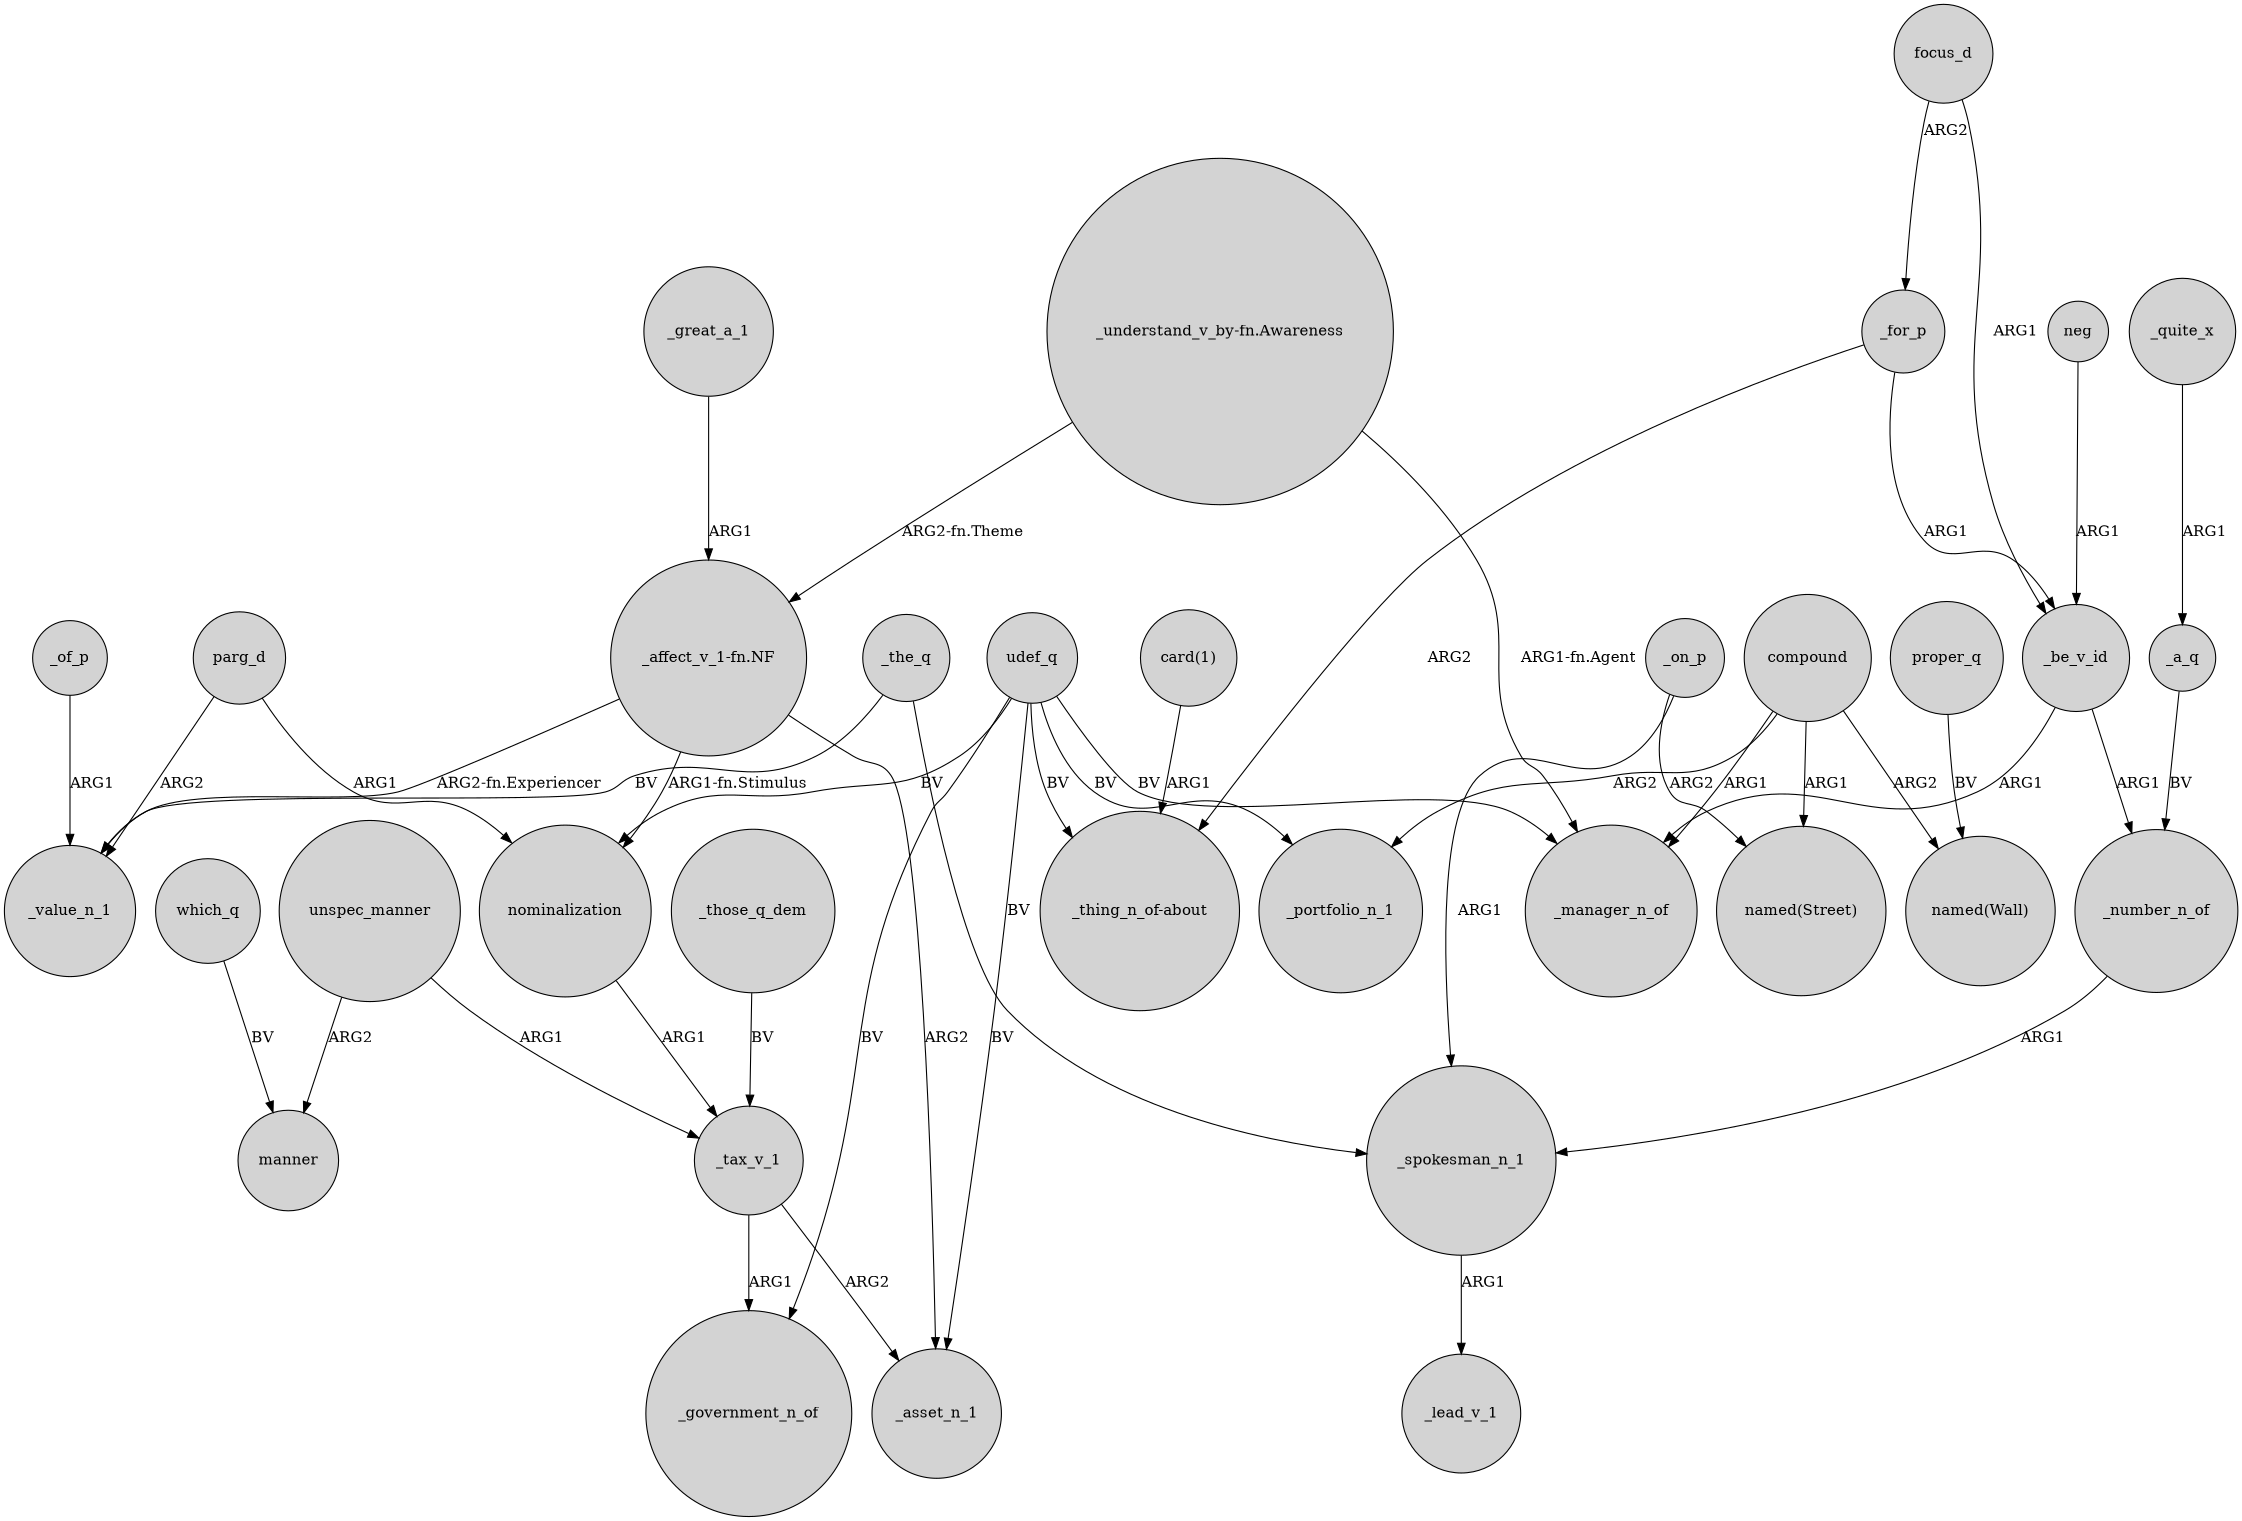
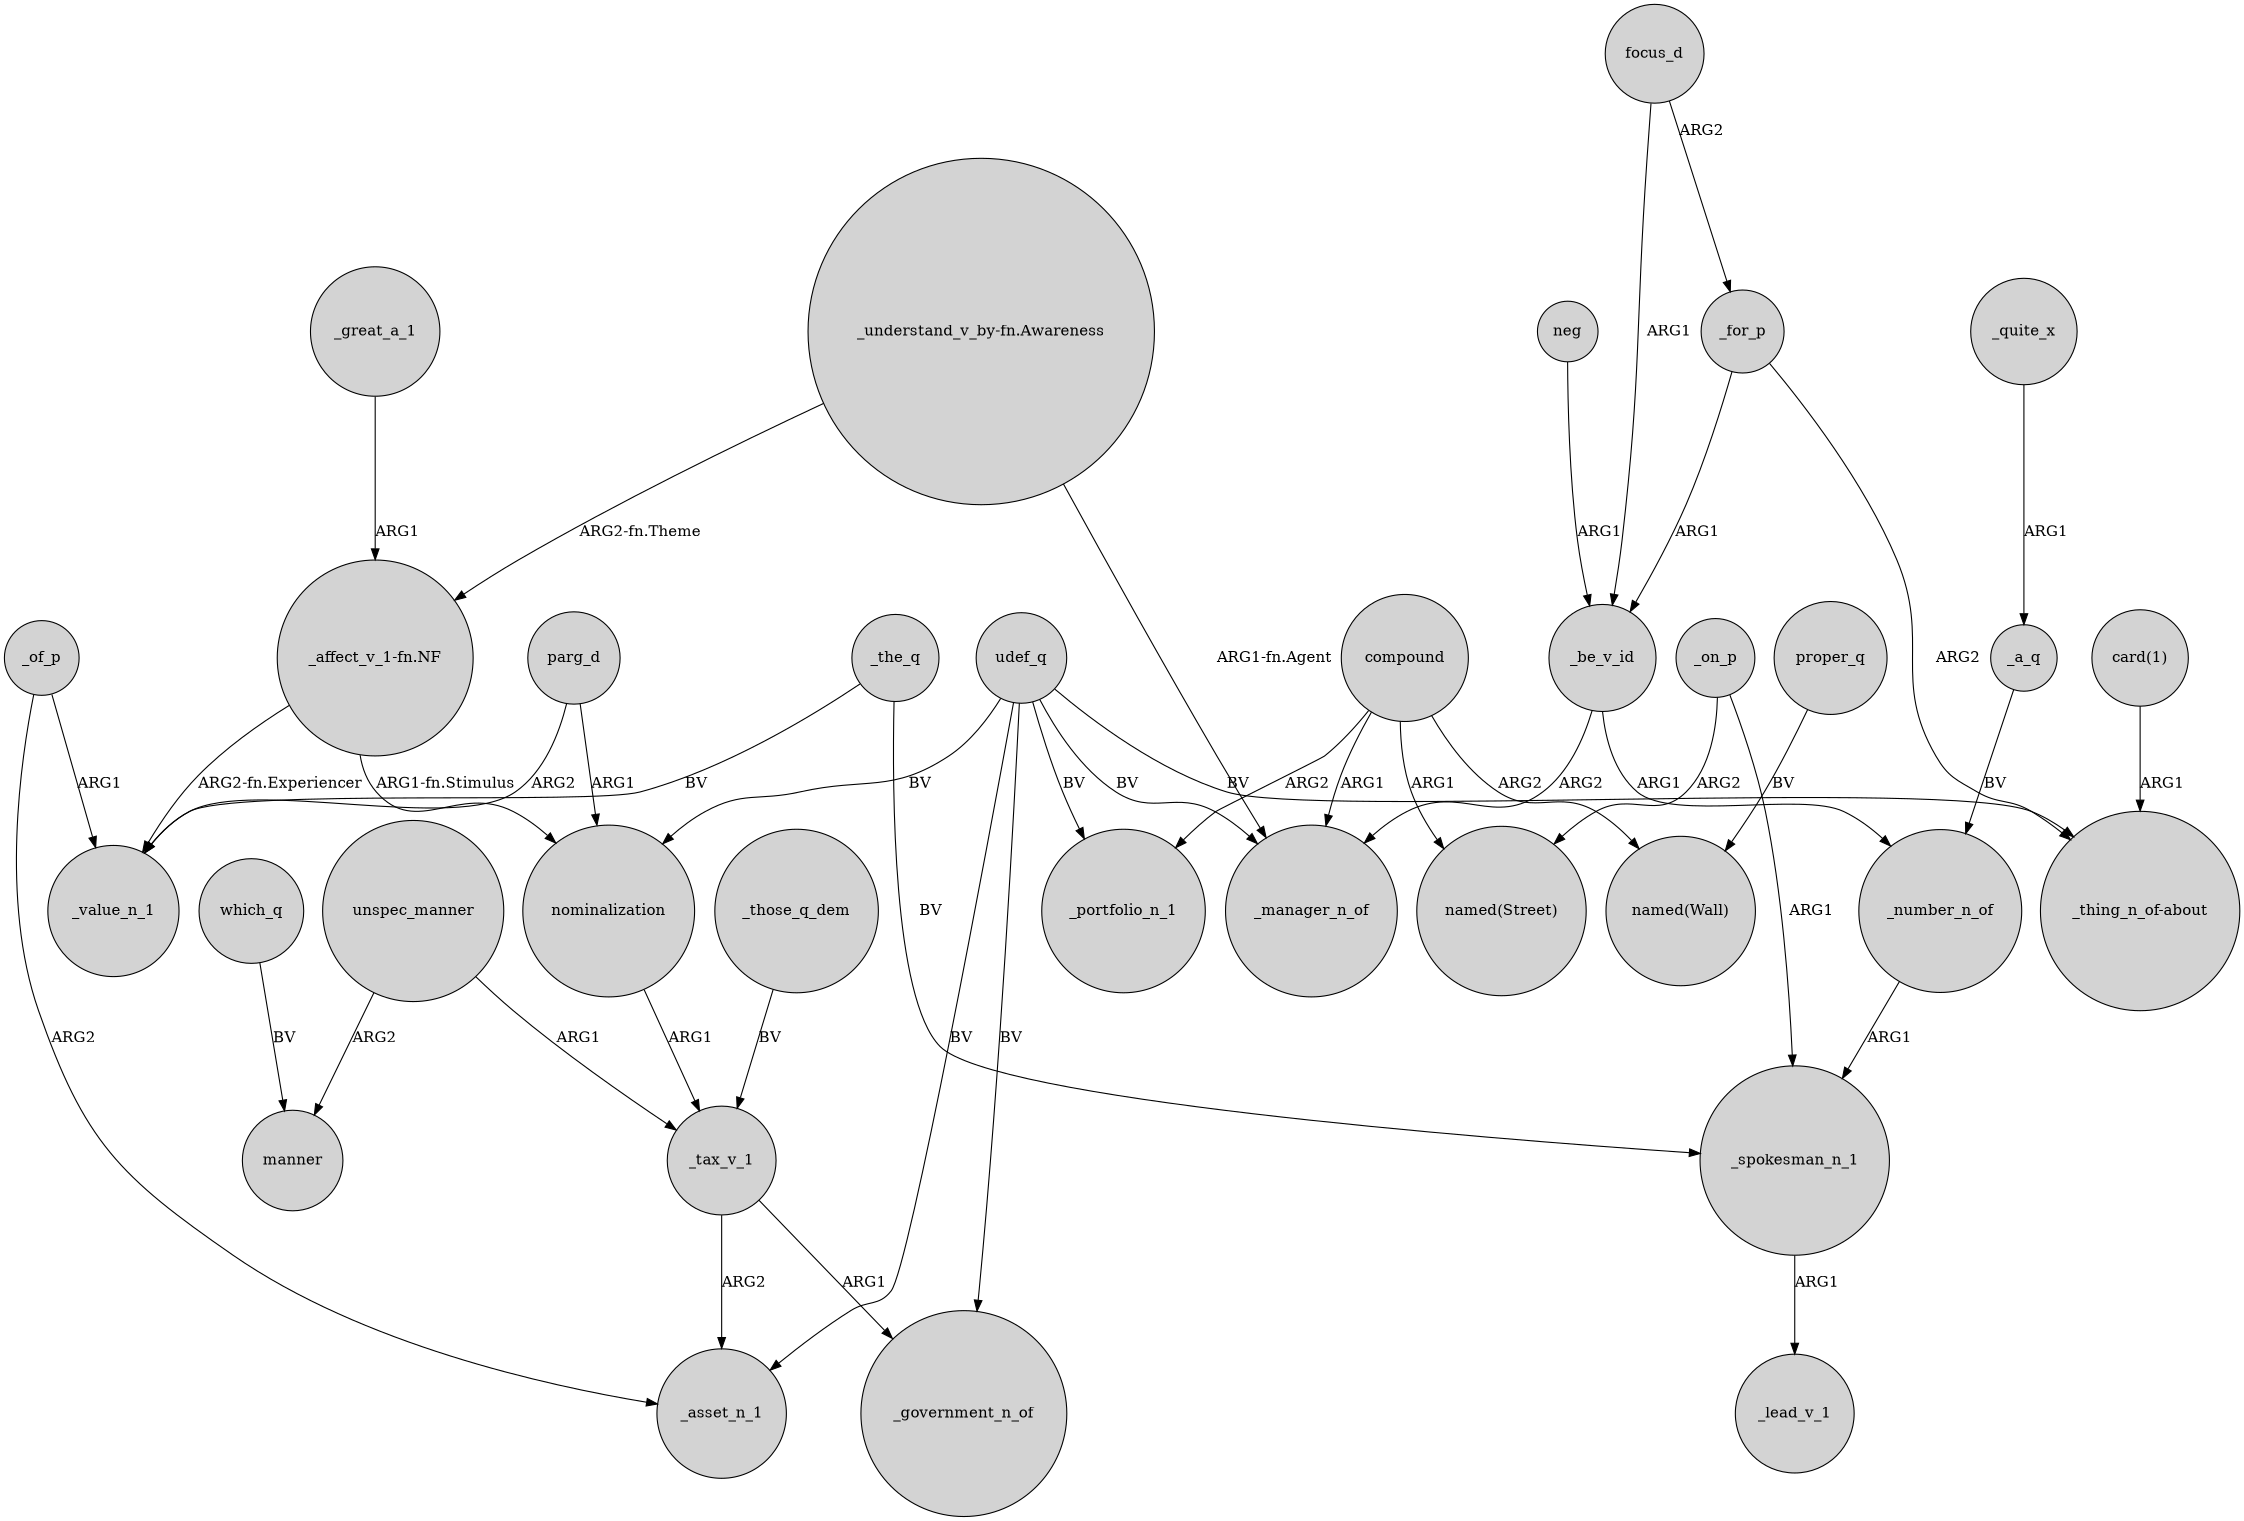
(2021, 784) -> (1581, 784)
(922, 995) -> (154, 1196)
